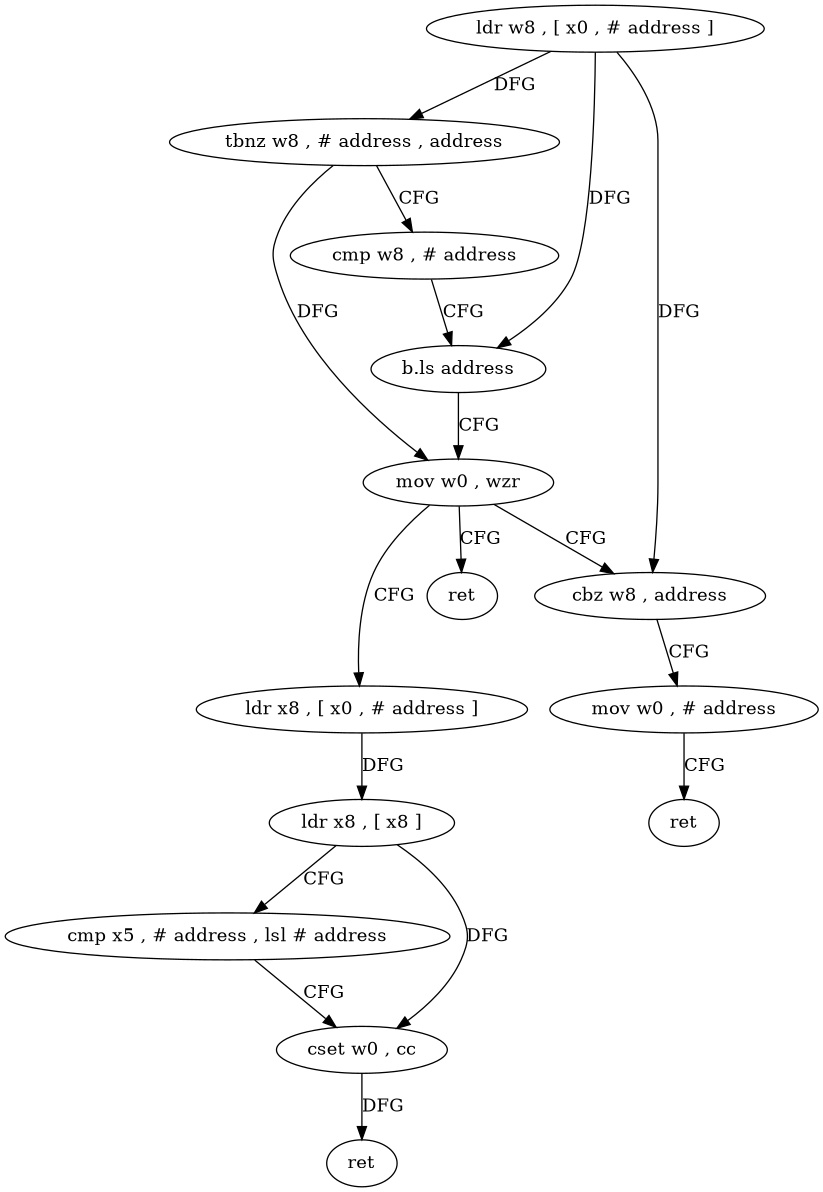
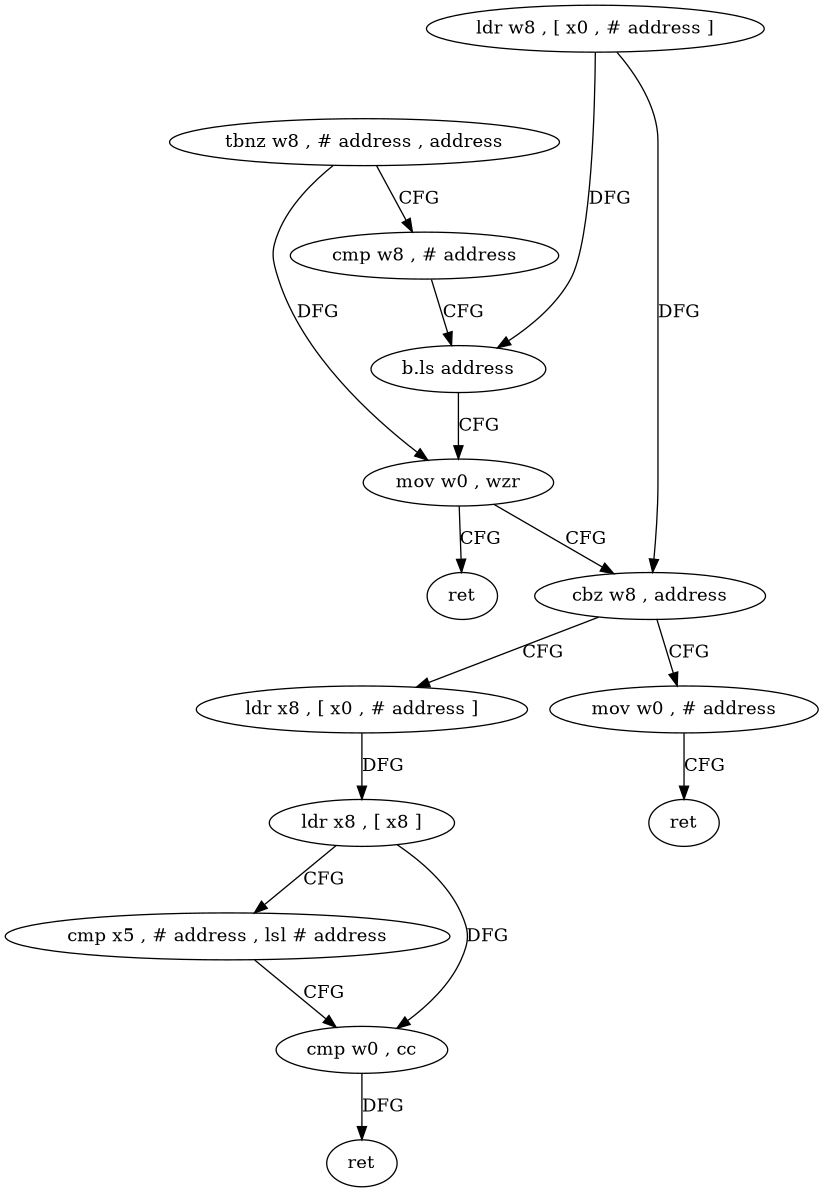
(486, 82) -> none
(371, 579) -> (514, 650)
(362, 1050) -> (362, 1050)
